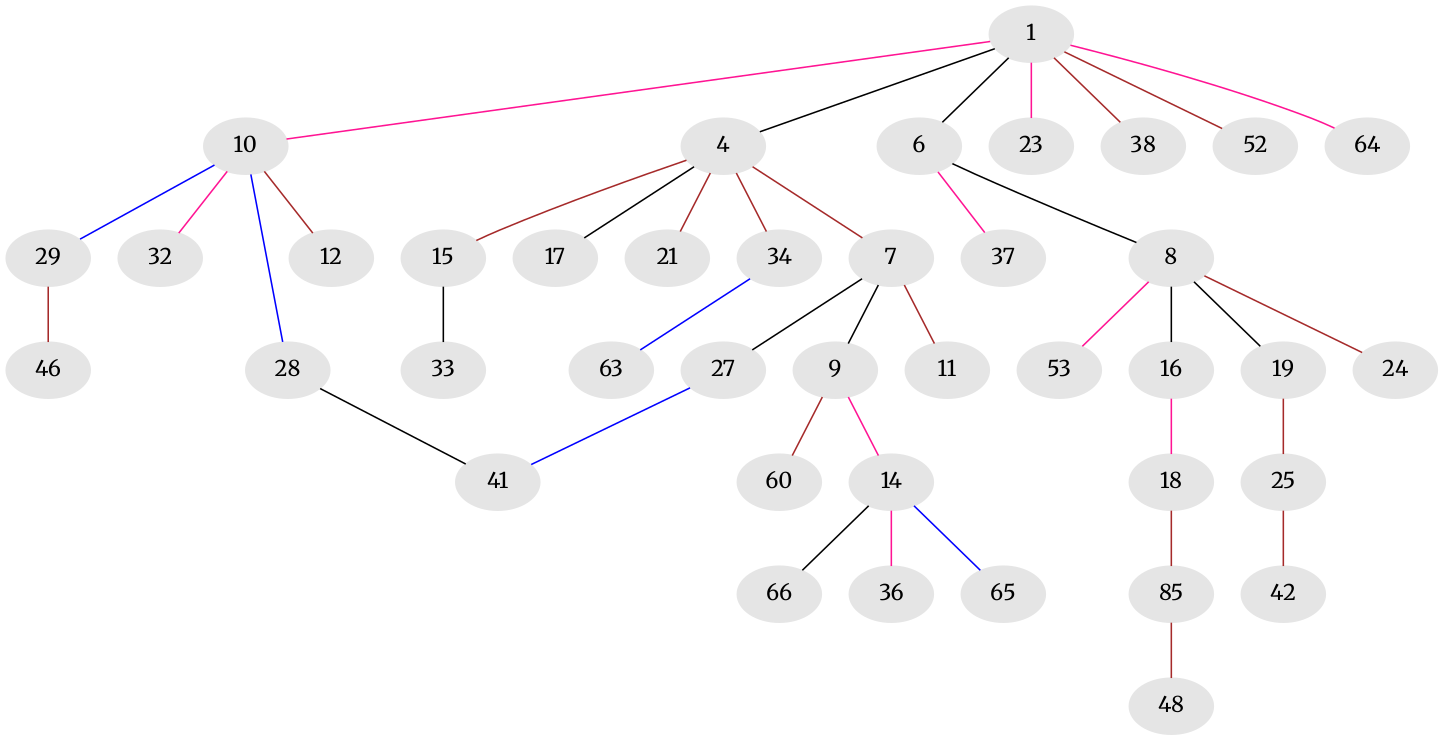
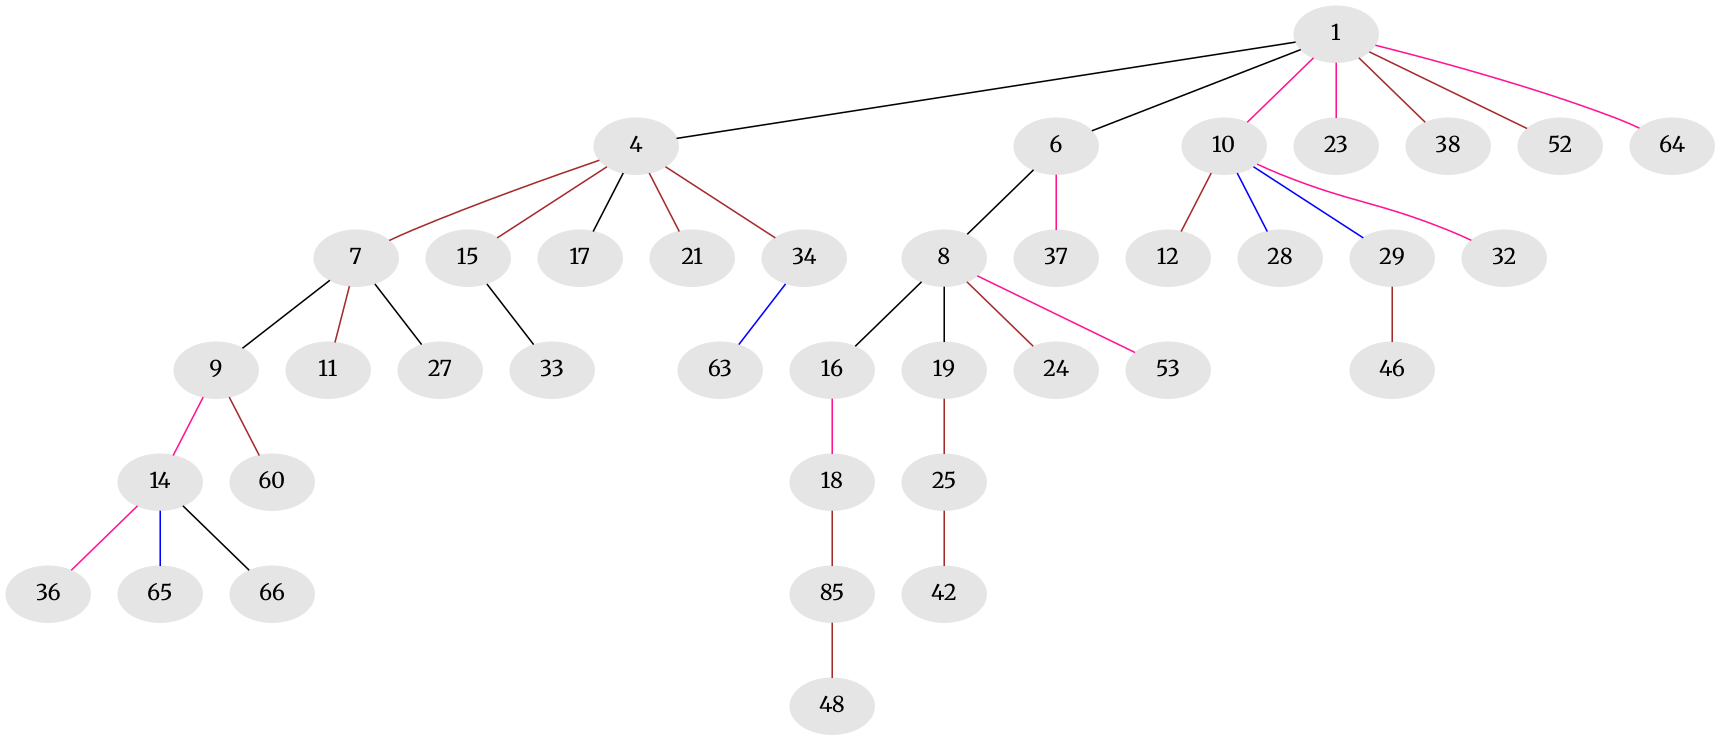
(498, 482) -> none
